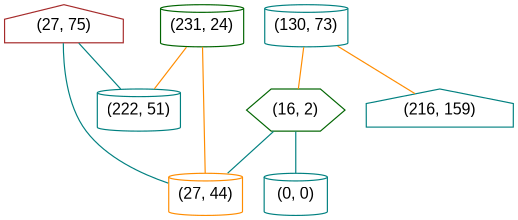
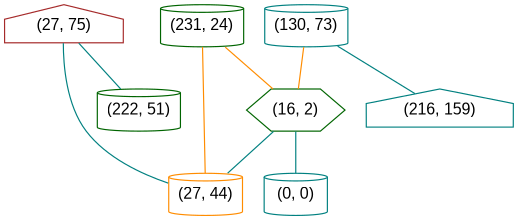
(170, 68) -> (249, 68)
(376, 70) -> (376, 70)
(139, 110) -> (139, 110)
